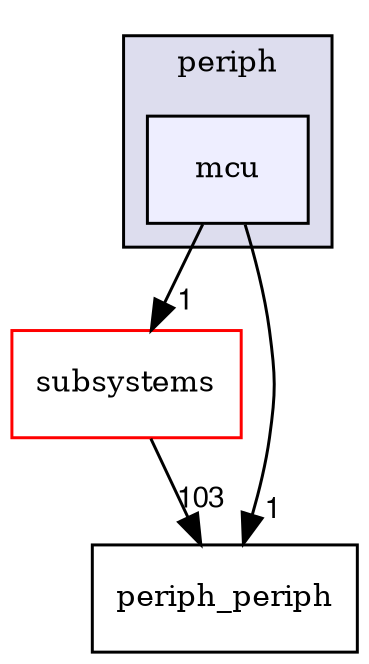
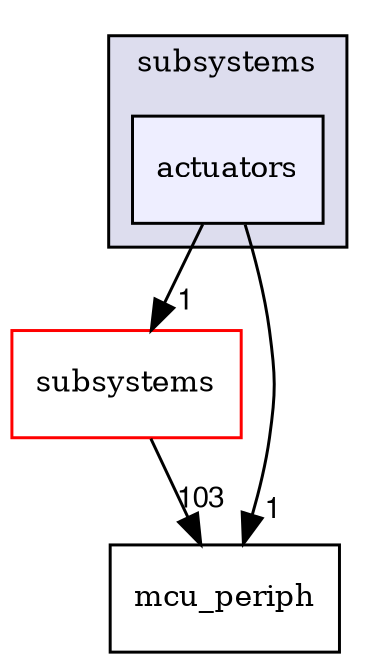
(228, 64) -> (228, 64)
(228, 170) -> (228, 170)
(225, 599) -> (225, 599)
